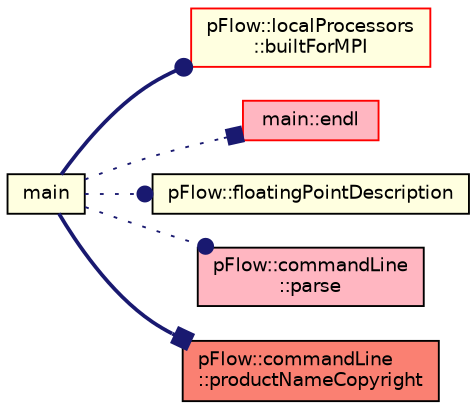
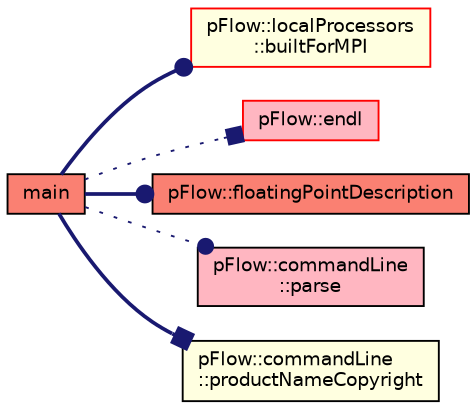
(311, 121) -> (311, 121)
(46, 194) -> (46, 194)
(111, 194) -> (111, 194)
(311, 194) -> (311, 194)
(311, 371) -> (311, 371)
